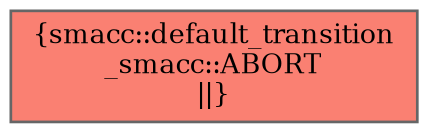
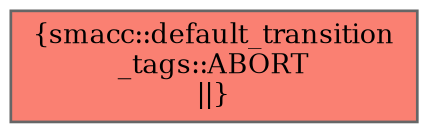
(214, 66) -> (214, 66)
